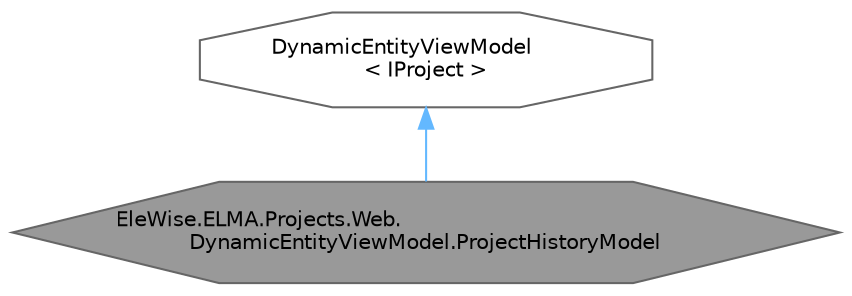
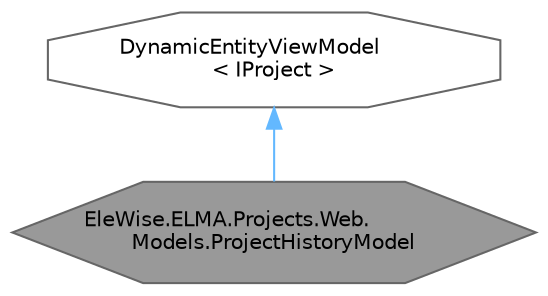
(426, 232) -> (274, 232)
